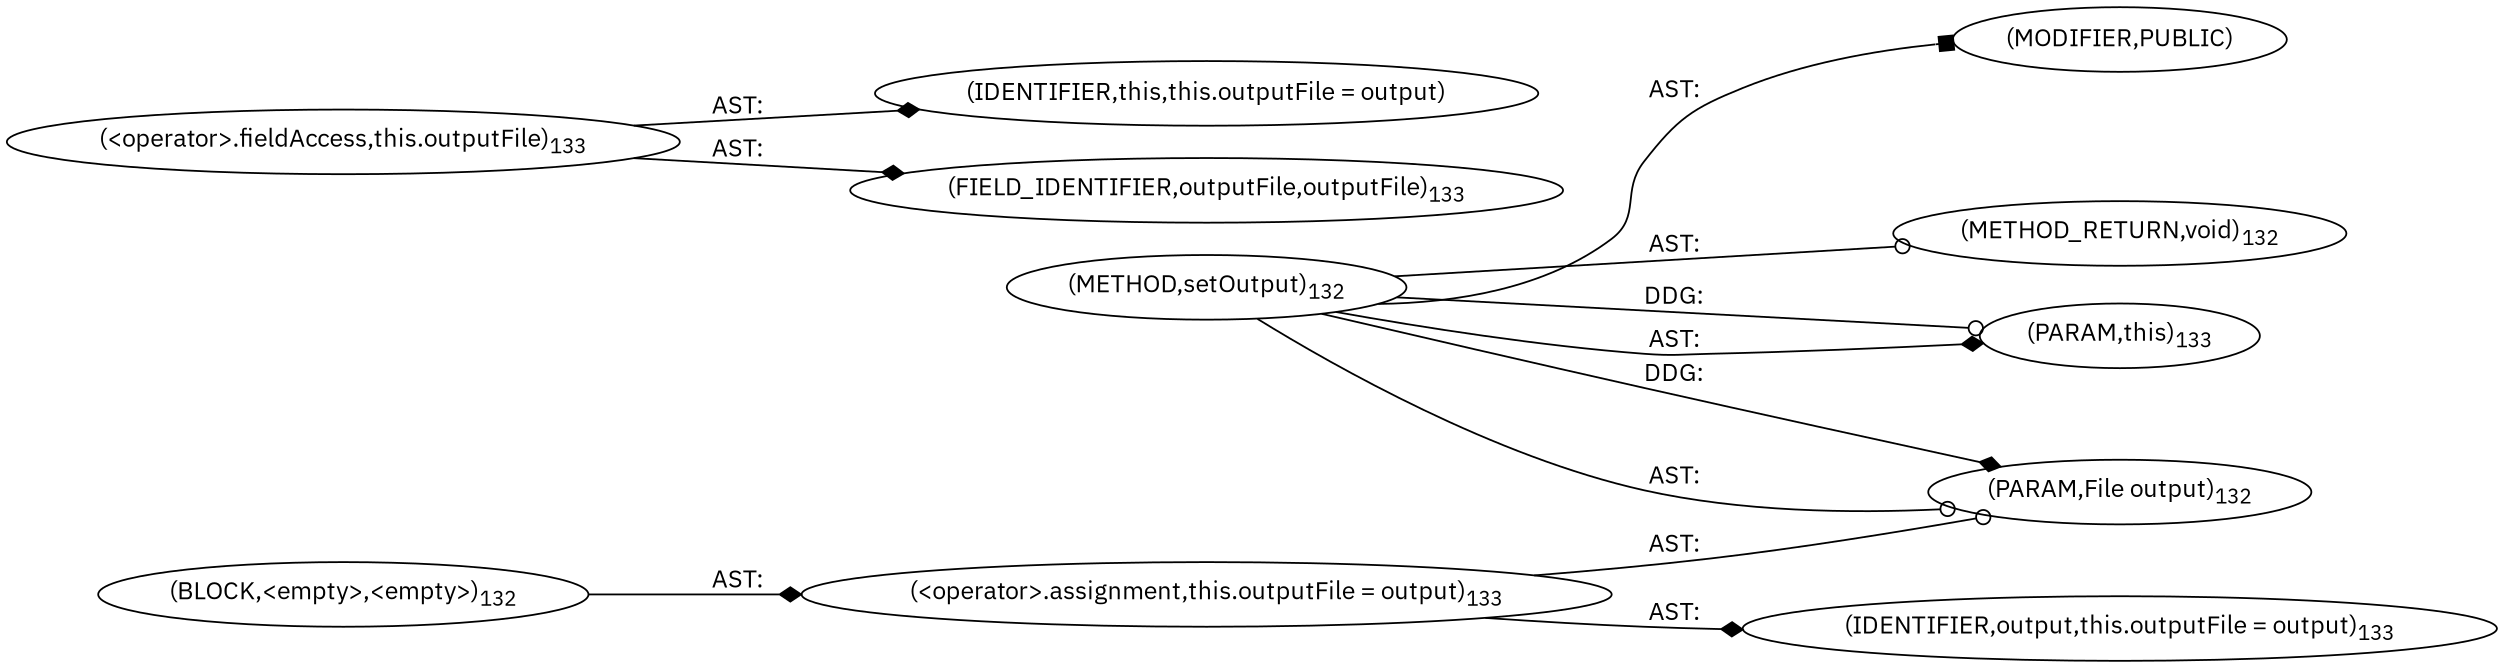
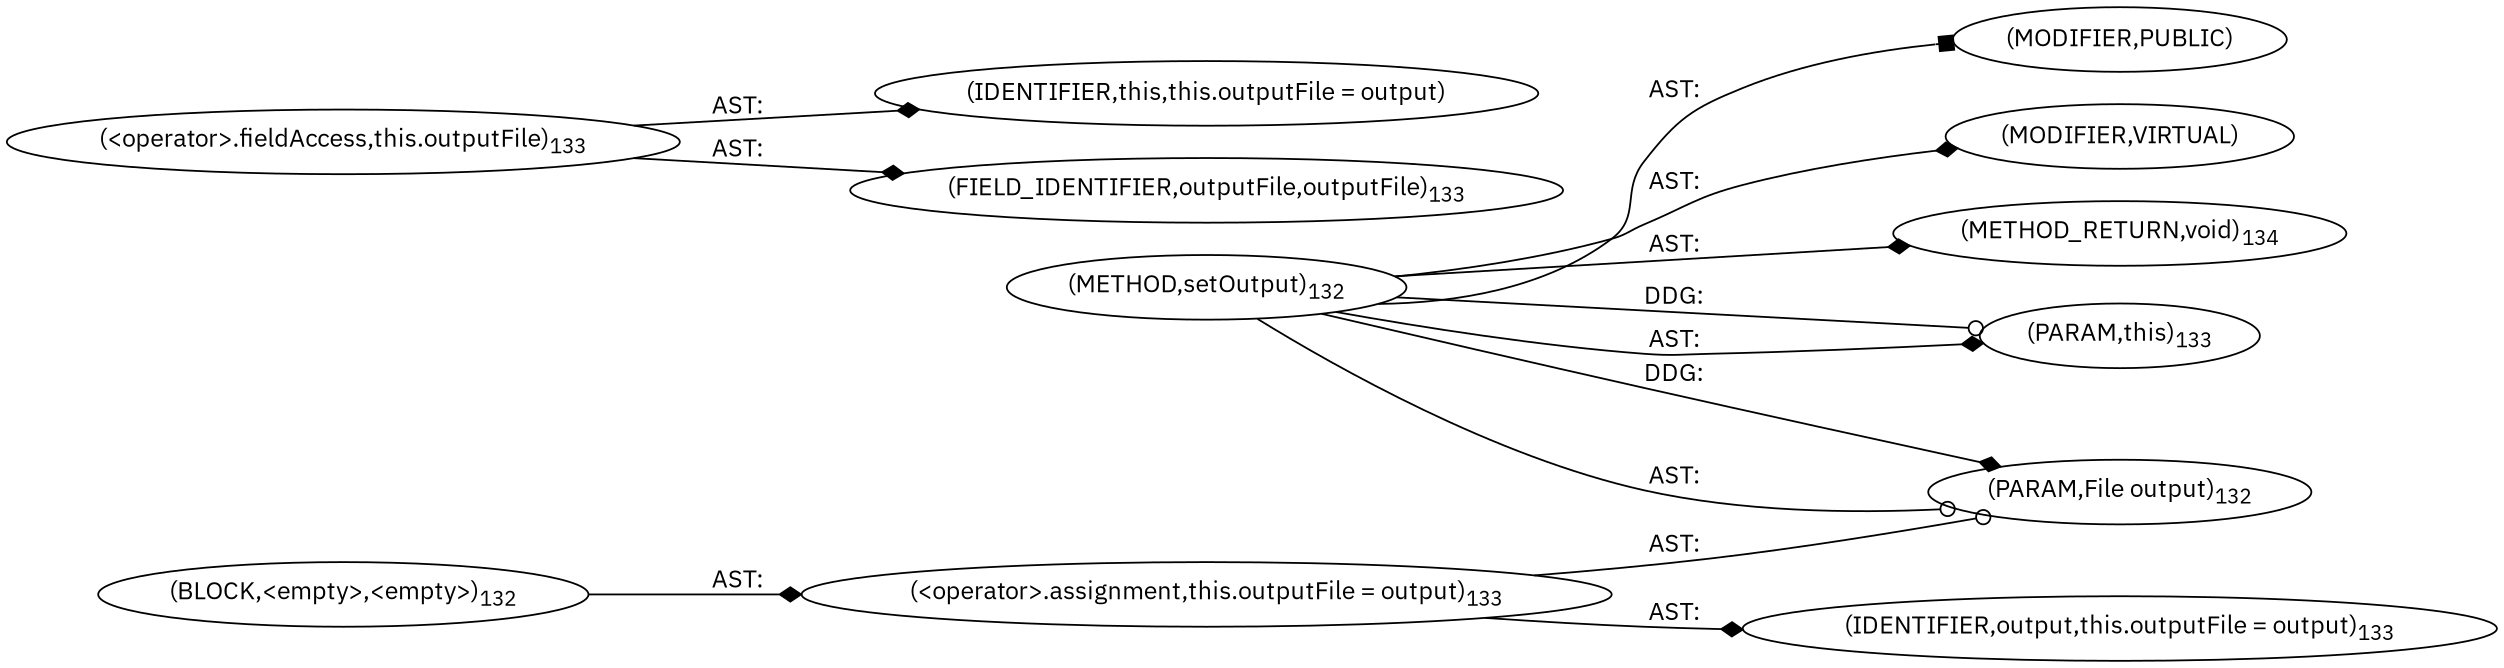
none -> (2120, 136)
(2261, 231) -> (2261, 231)
(1645, 261) -> (1645, 261)
